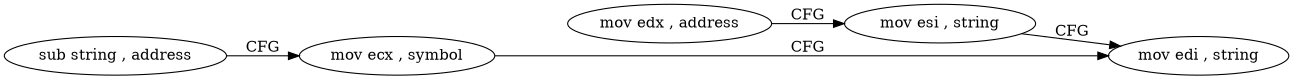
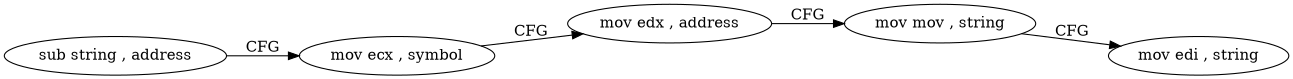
(940, 24) -> (940, 24)
(796, 56) -> (527, 41)
